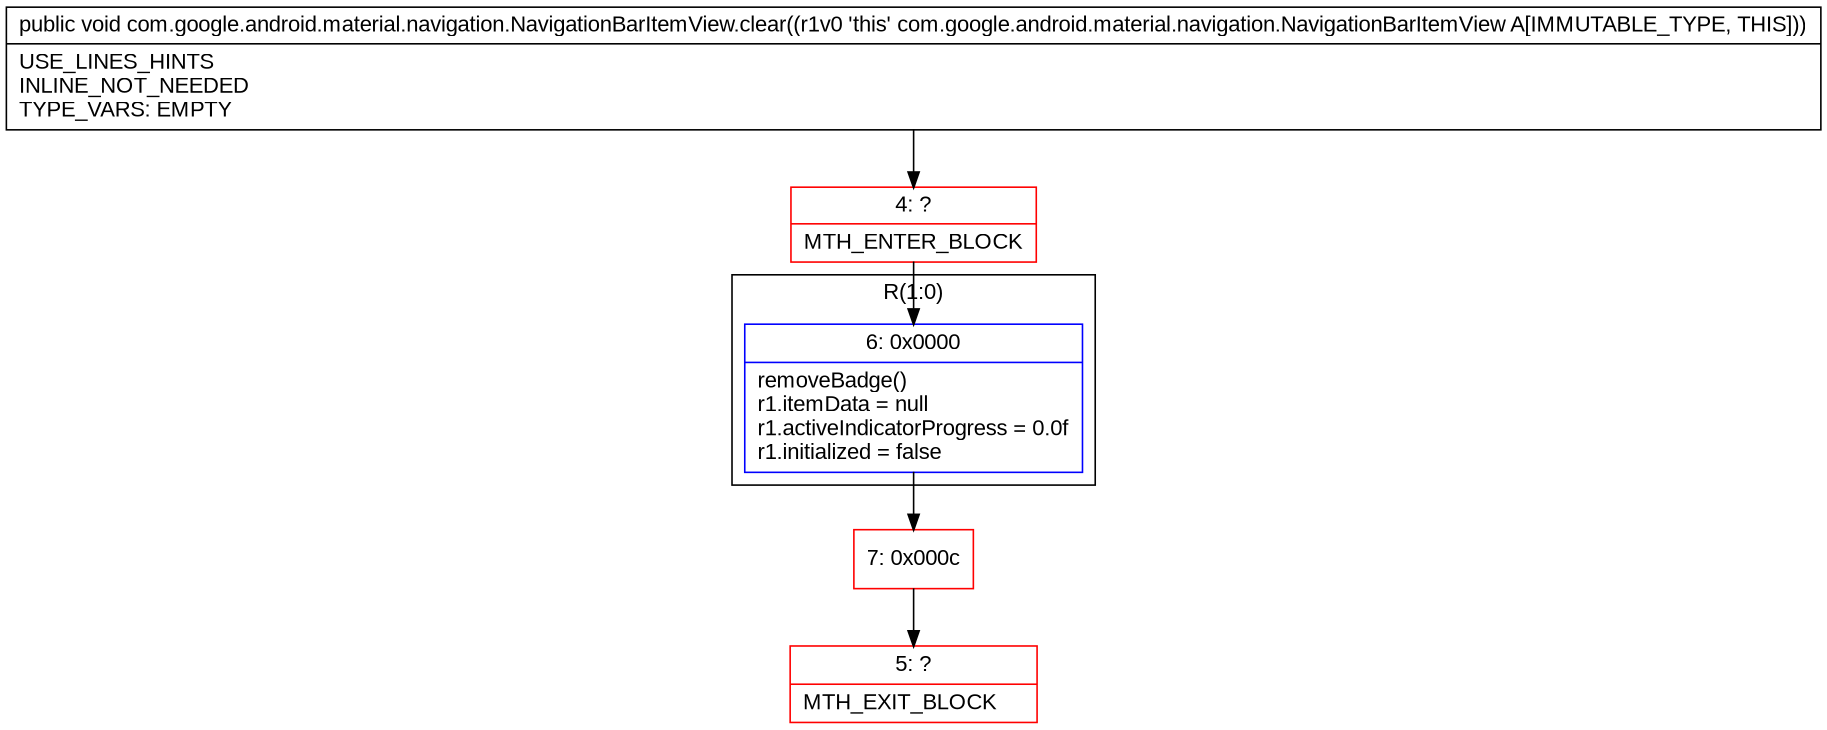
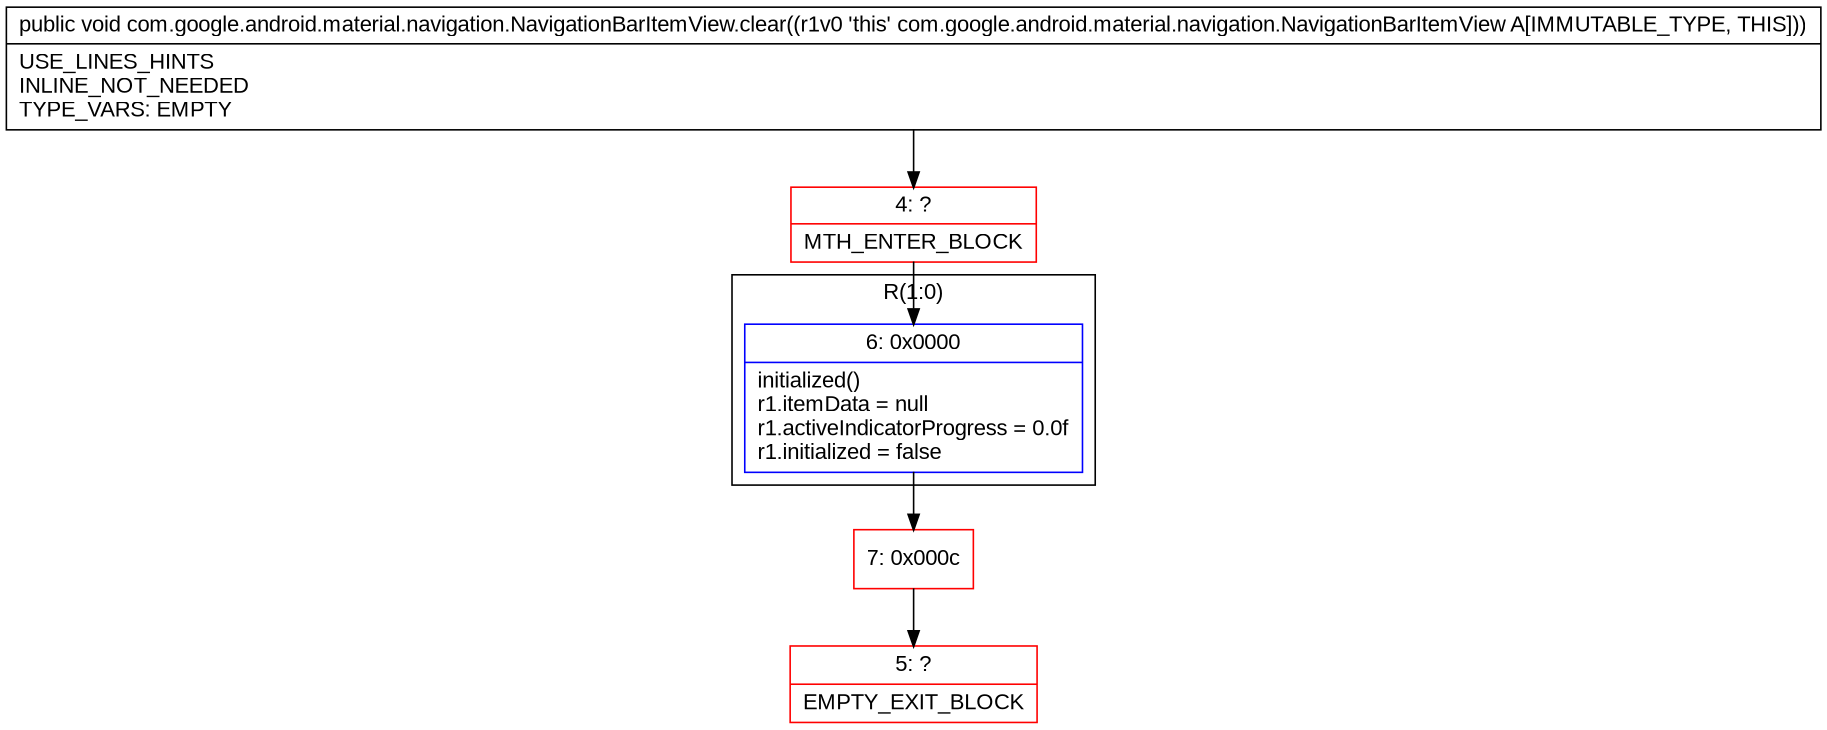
(832, 381) -> (809, 381)
(900, 703) -> (914, 703)
